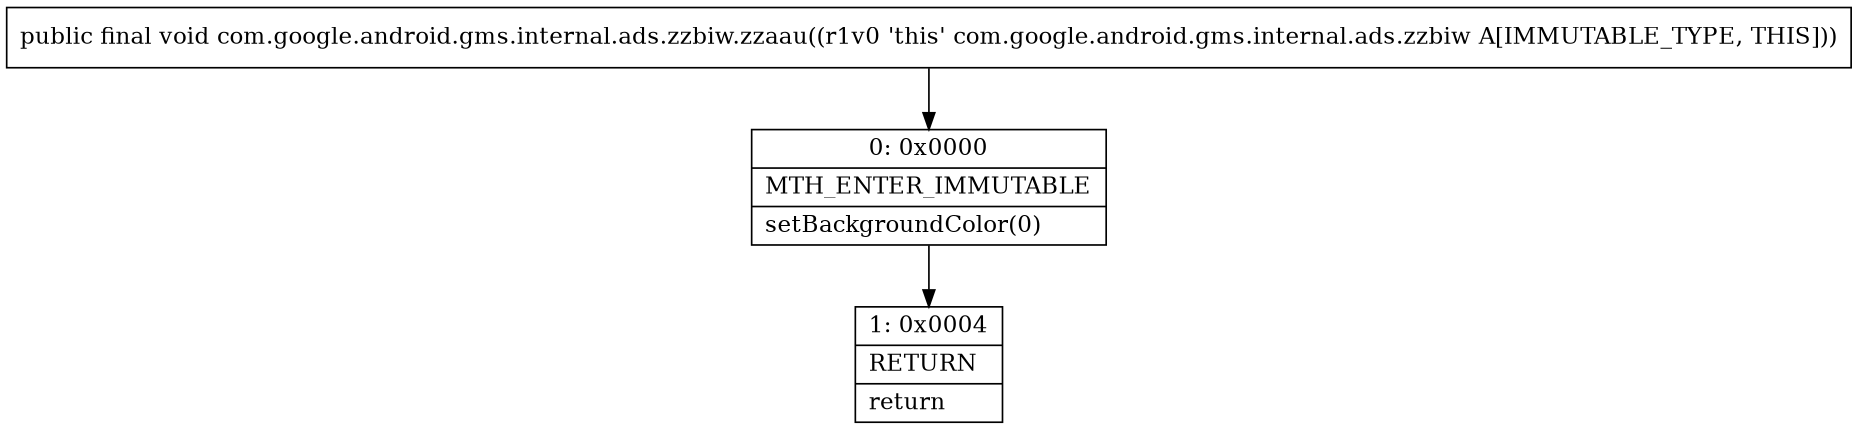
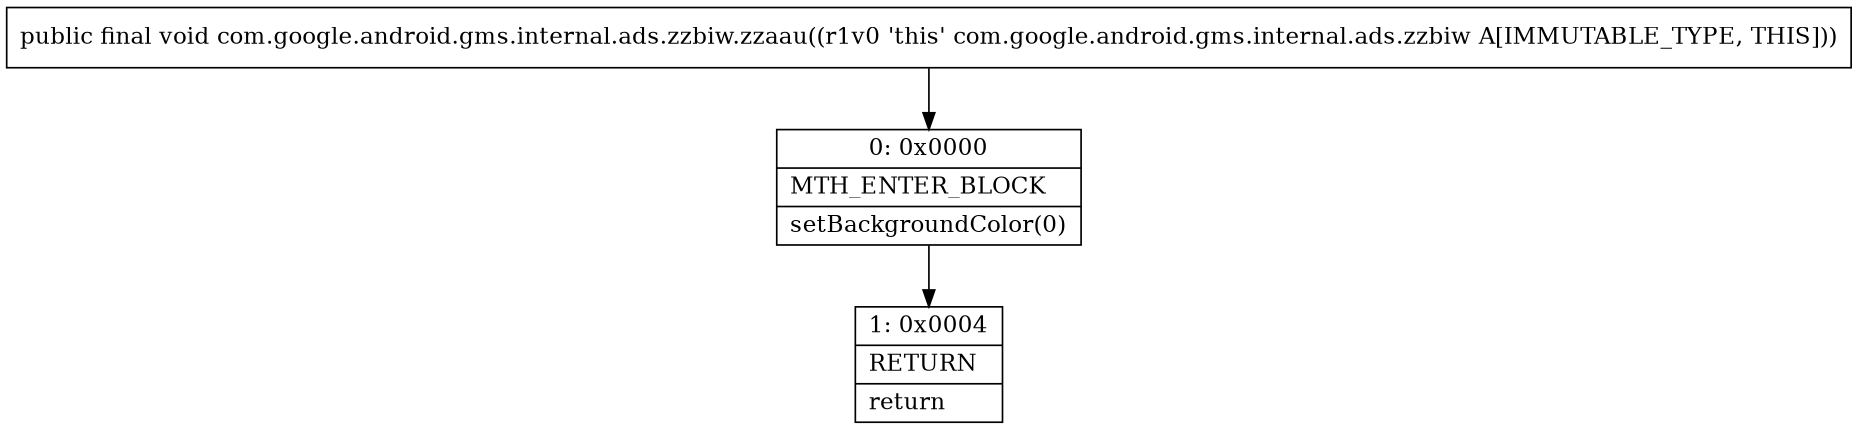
(929, 186) -> (919, 186)
